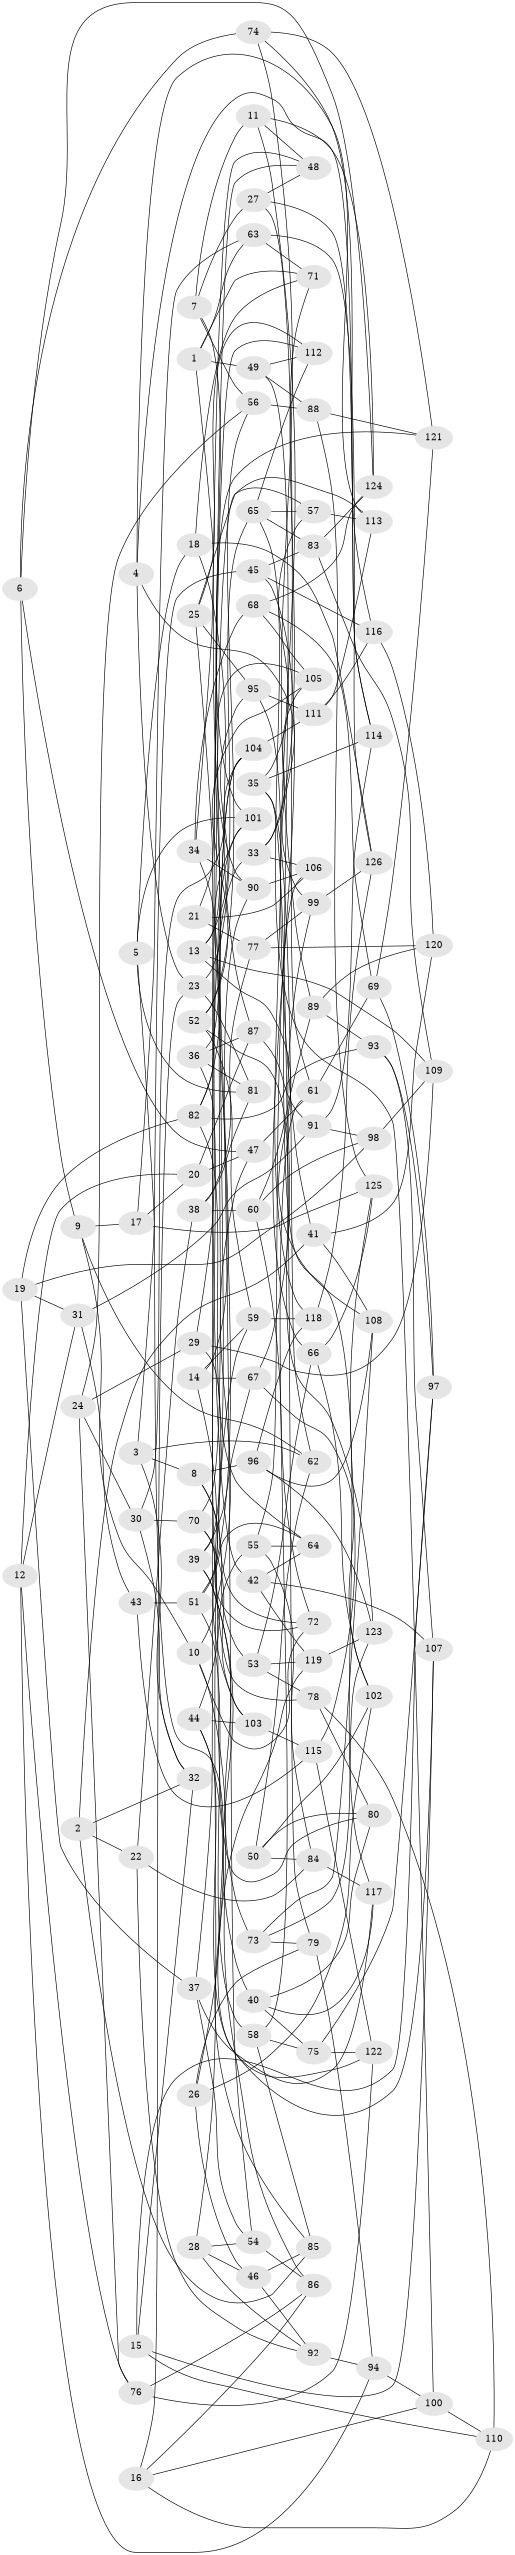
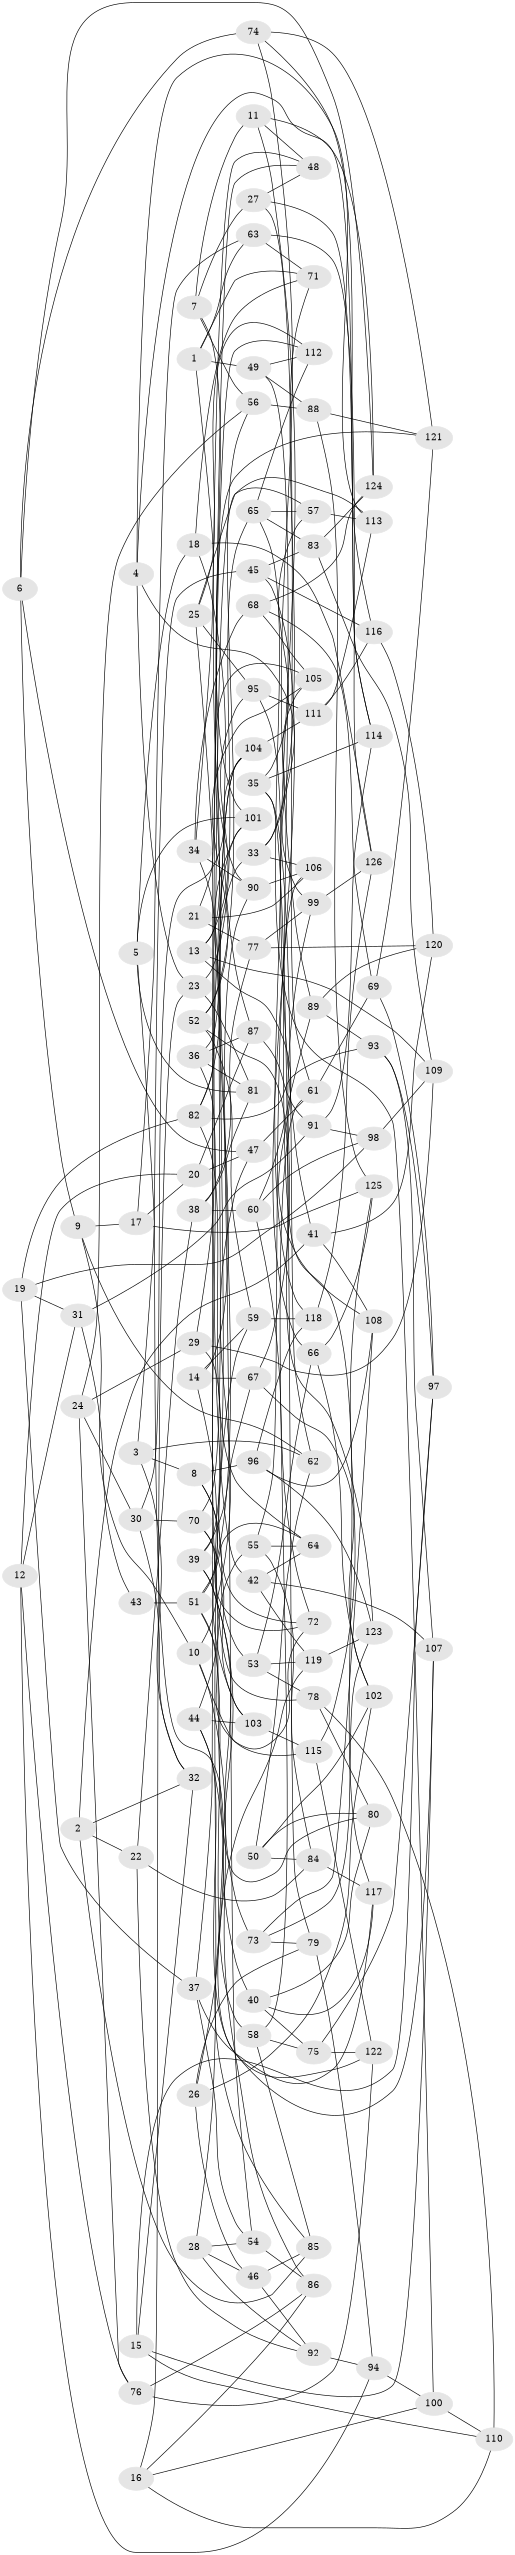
(164, 1776) -> (217, 1711)
